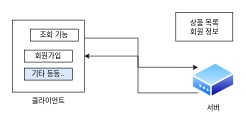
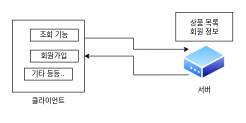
(48, 56) -> (54, 56)
(48, 74) -> (48, 74)
(213, 80) -> (204, 62)
